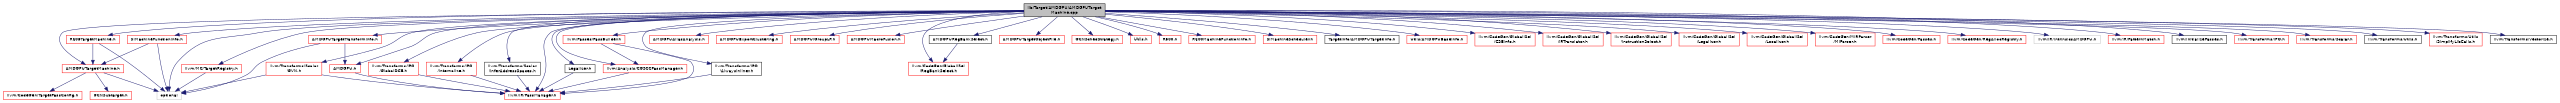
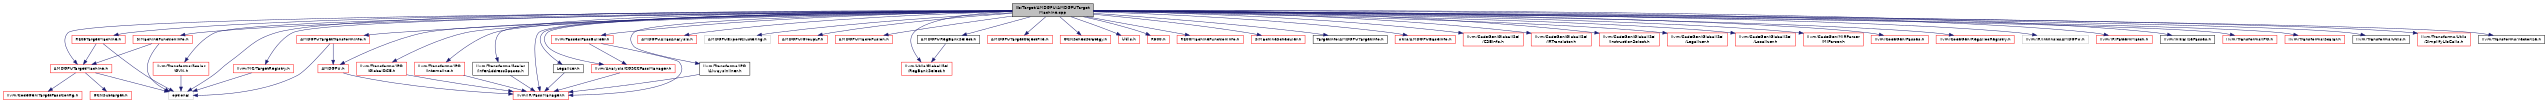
(749, 39) -> (737, 39)
(939, 69) -> (927, 69)
(393, 84) -> none
